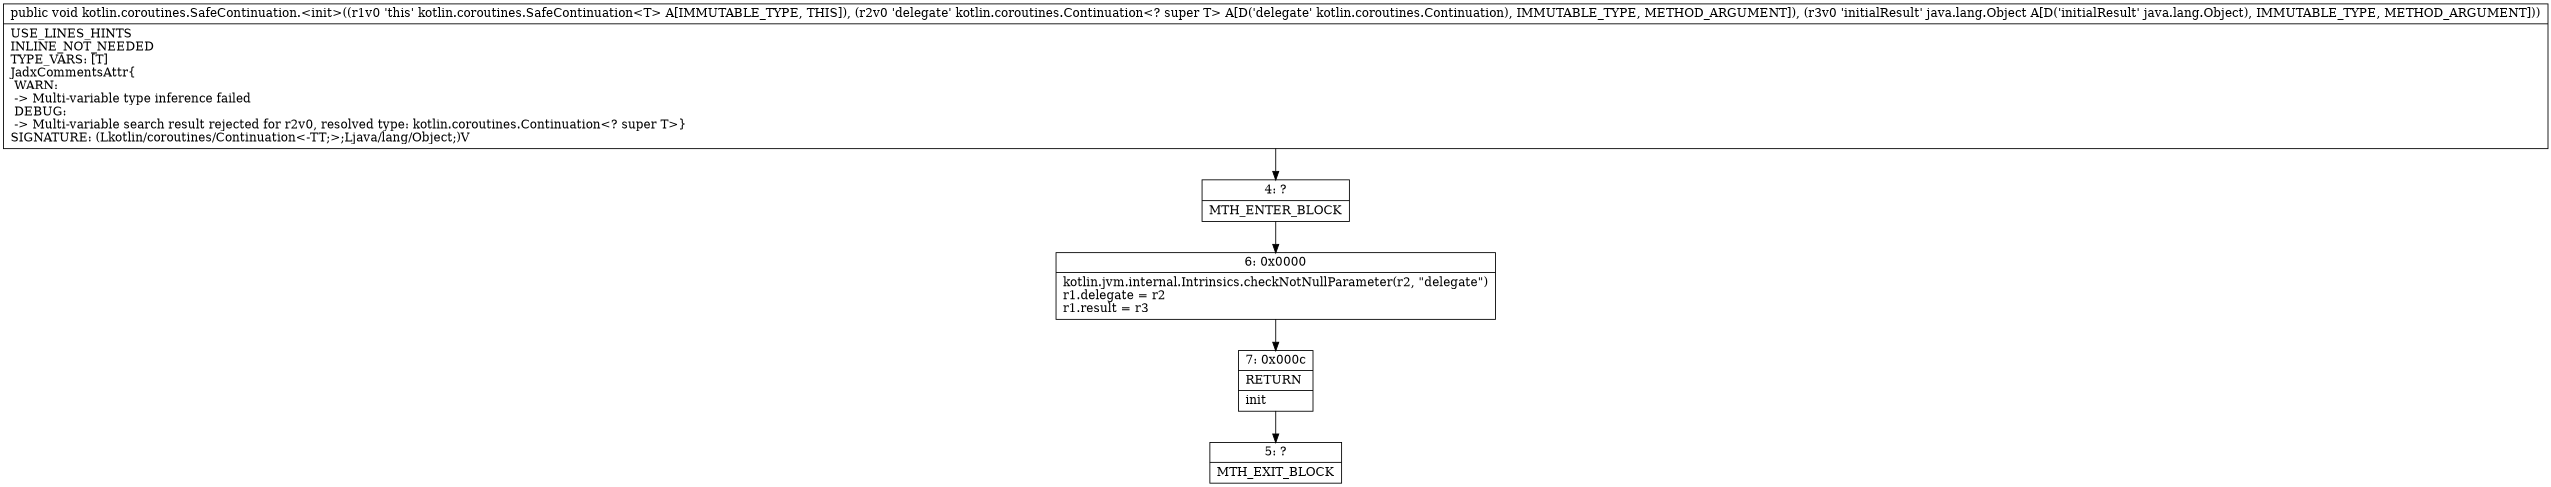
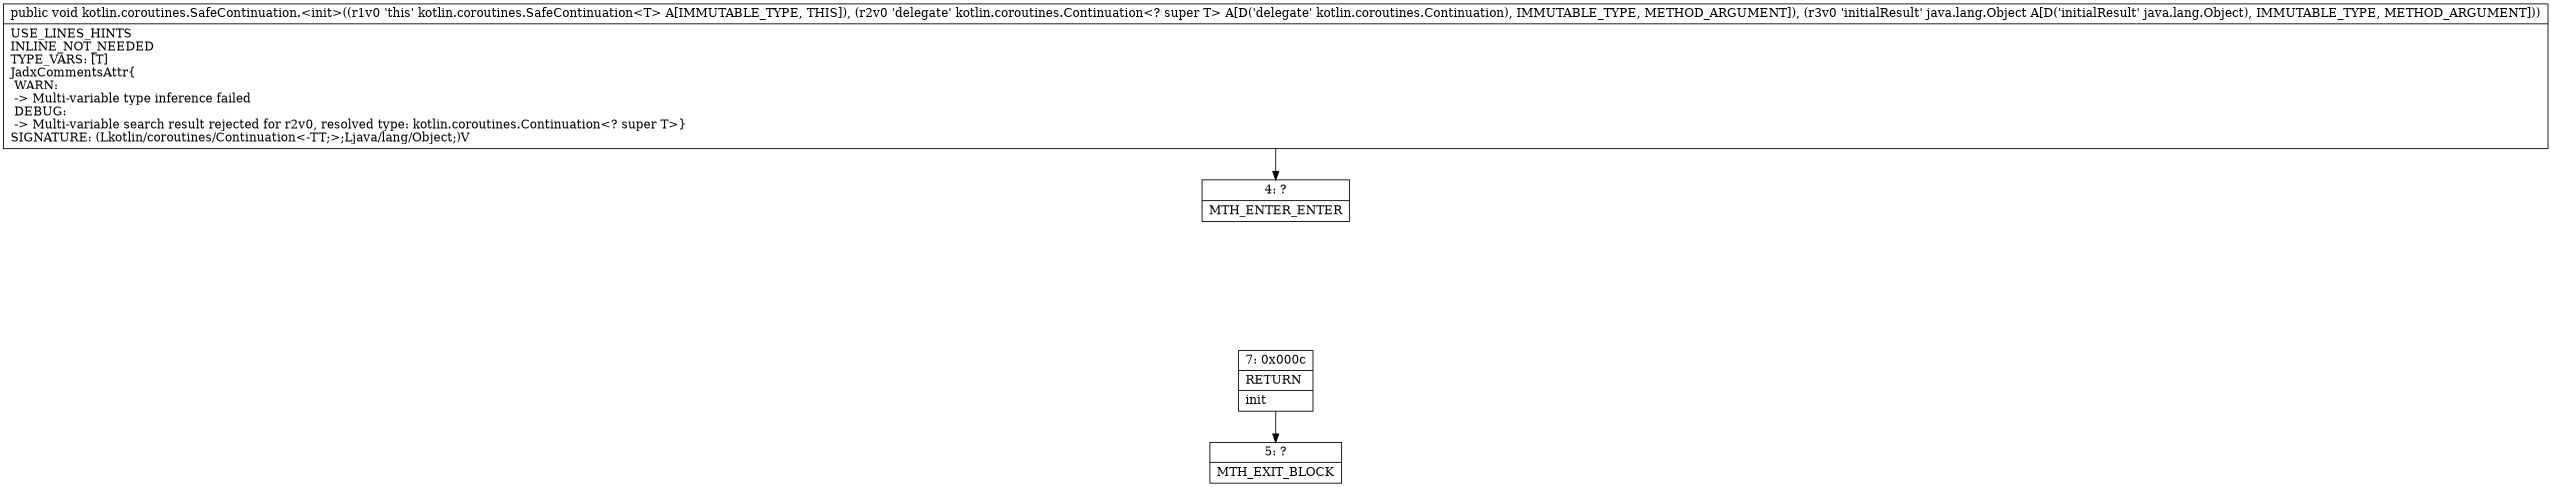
(1276, 211) -> (1276, 211)
(1276, 286) -> none
